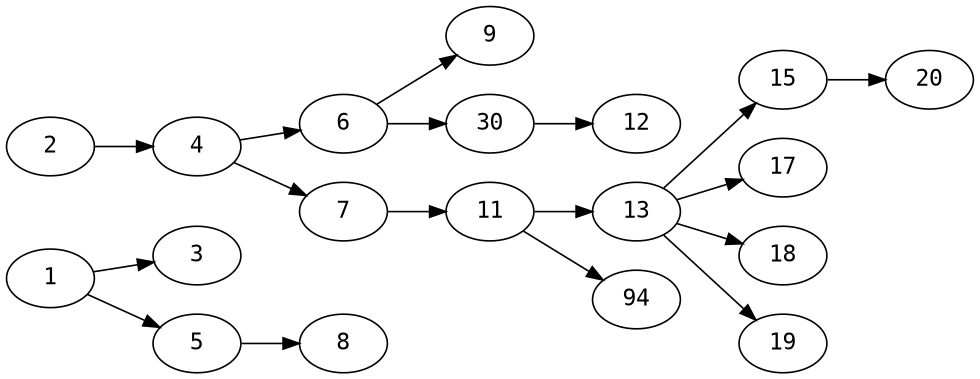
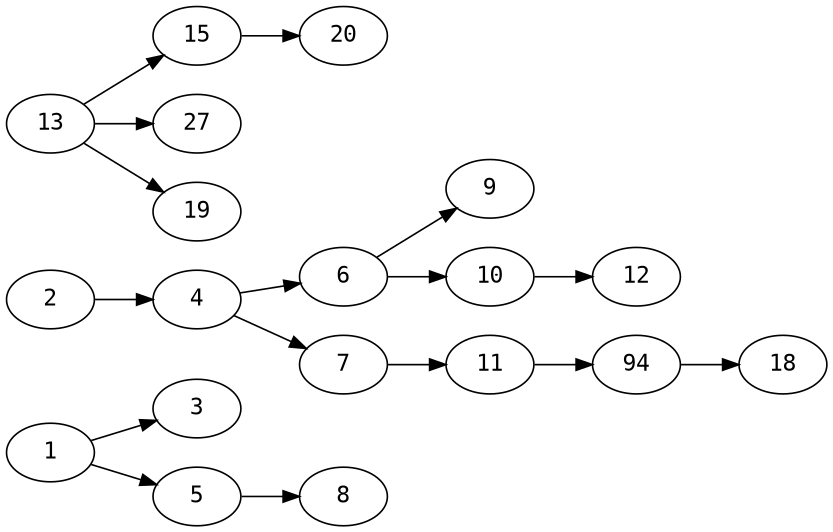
(490, 124) -> (490, 277)
(783, 168) -> (197, 124)
(555, 212) -> none
(702, 231) -> (702, 365)
